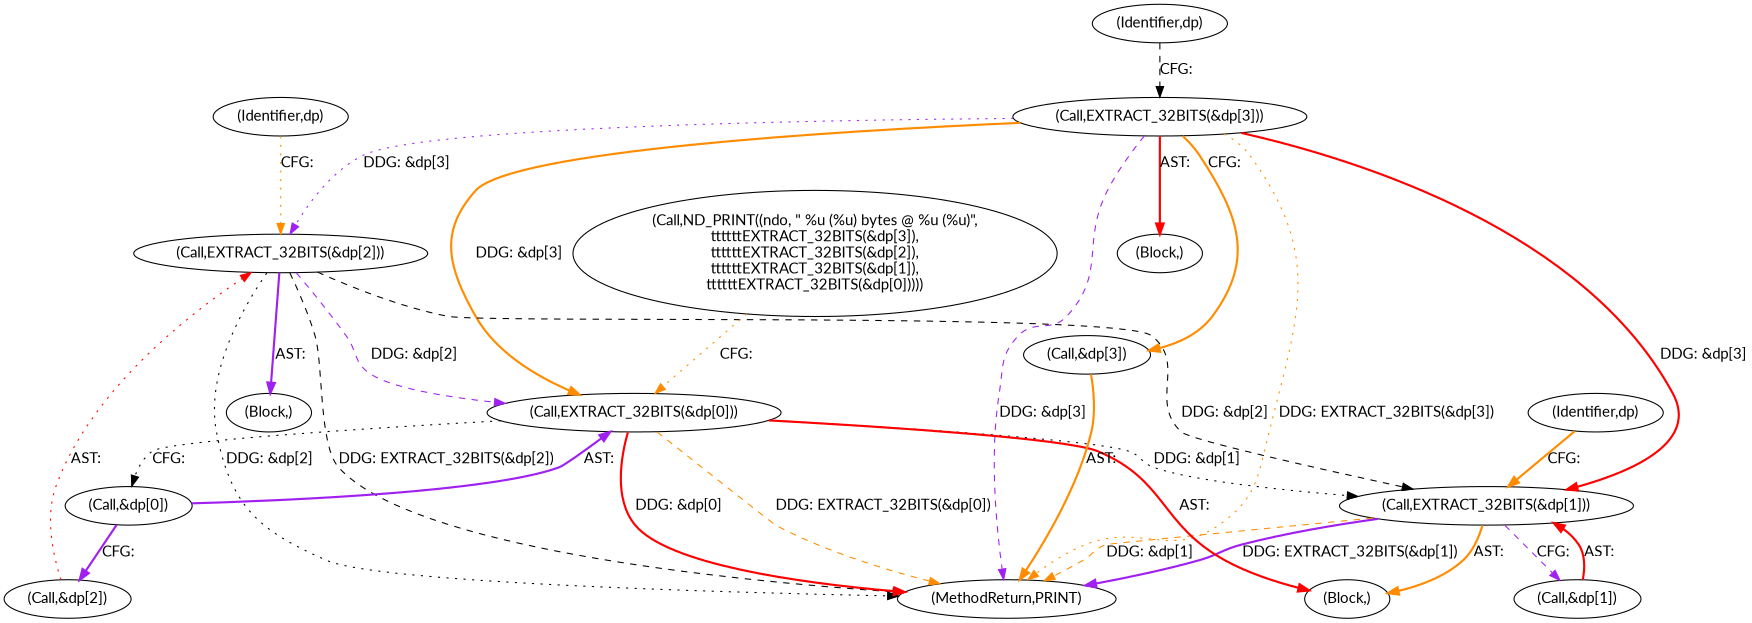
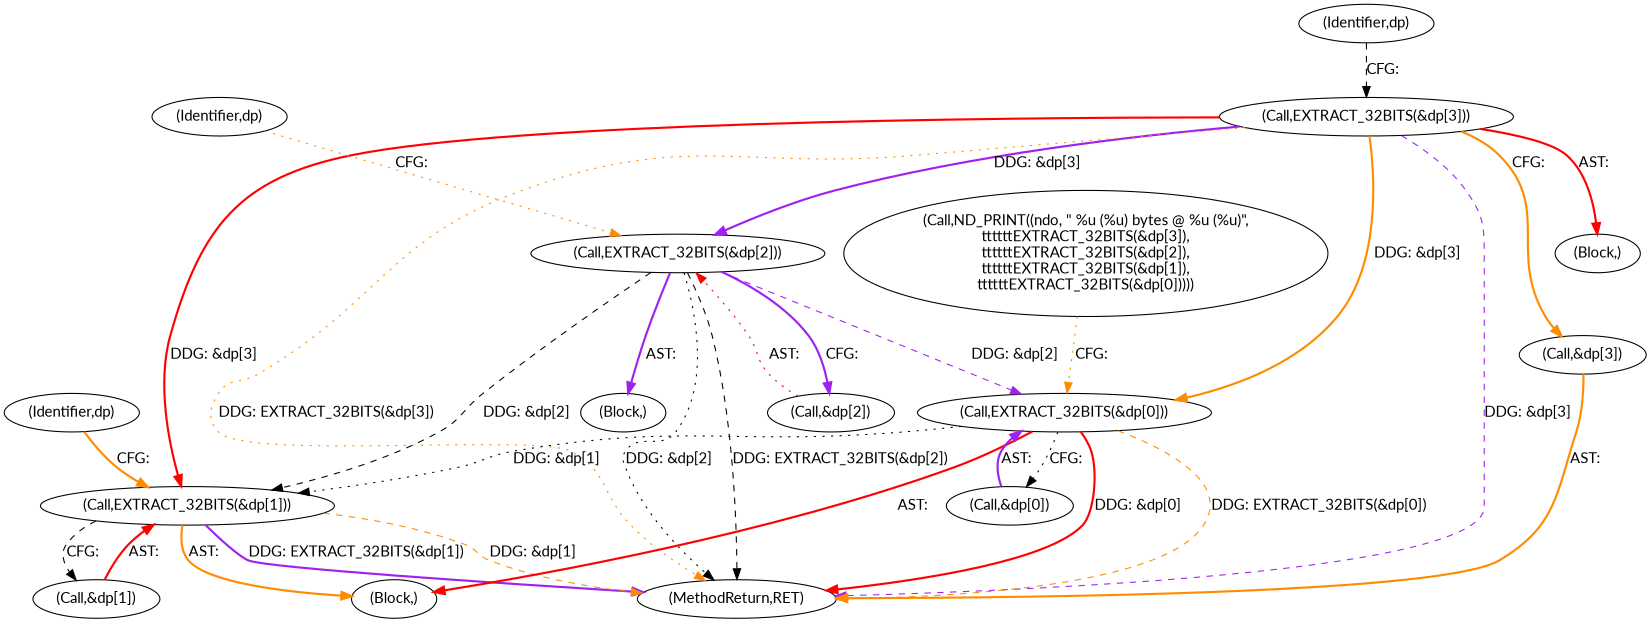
(638, 127) -> (978, 160)
(101, 548) -> (789, 315)
(1529, 549) -> (69, 541)
(1007, 599) -> (737, 599)
